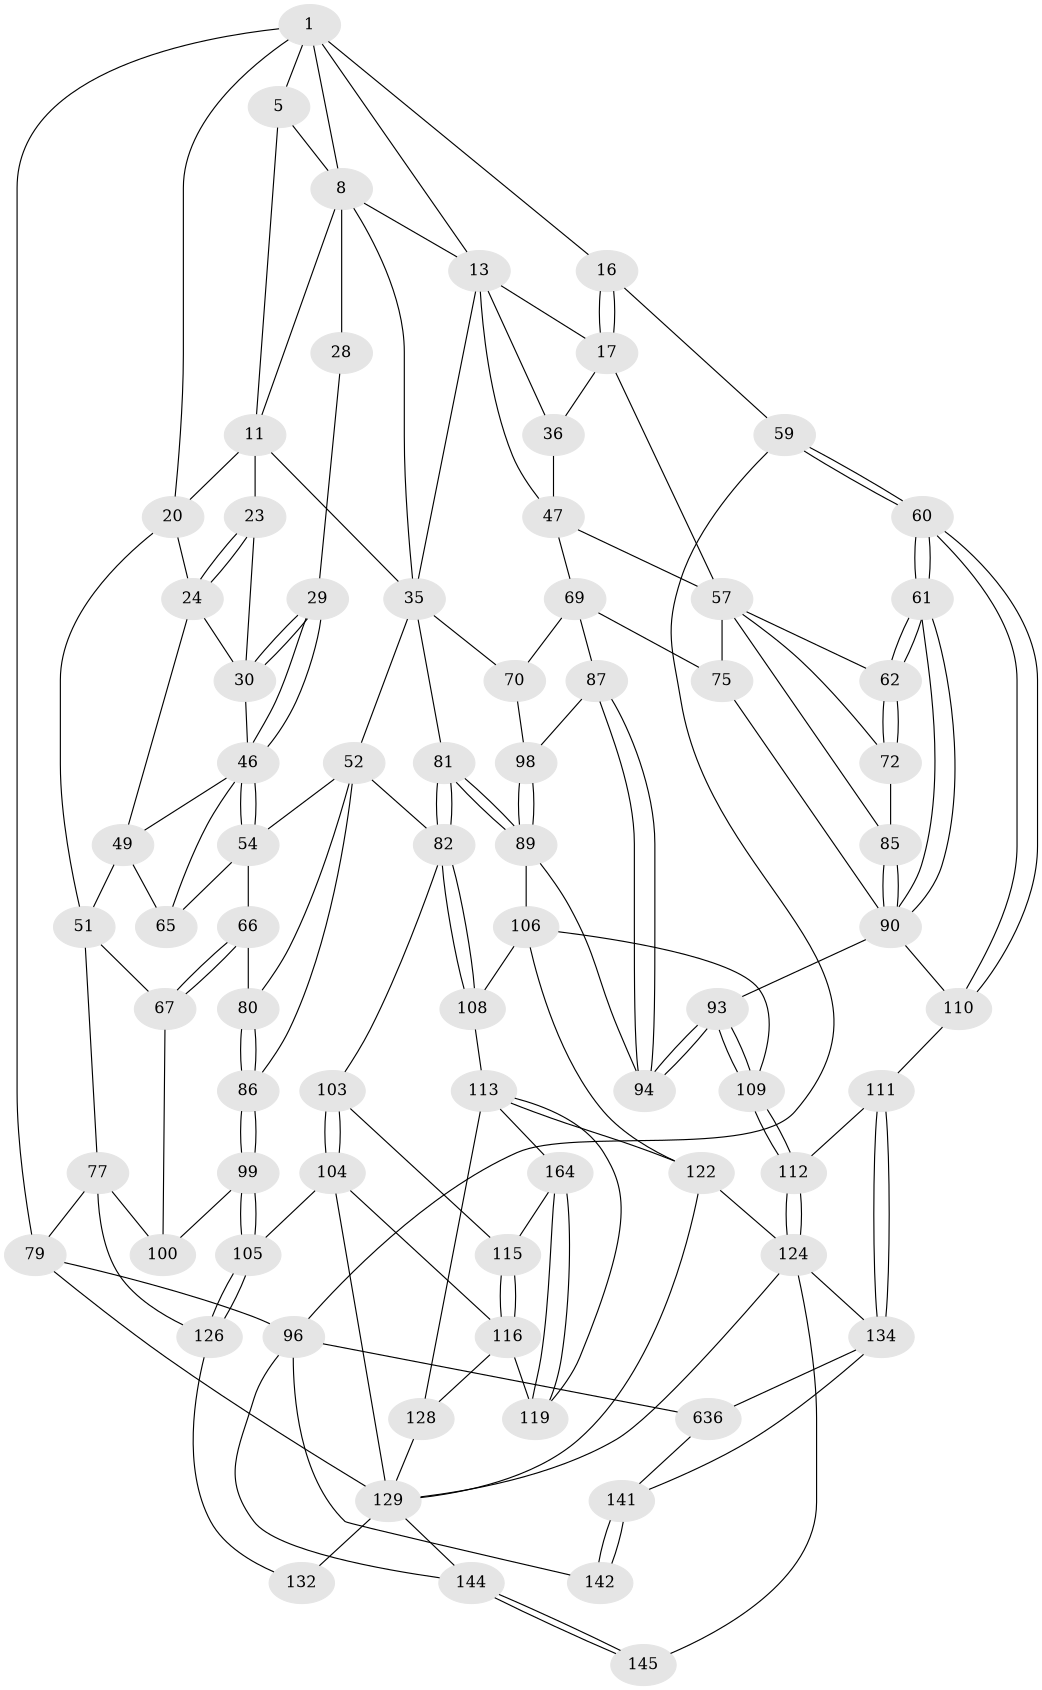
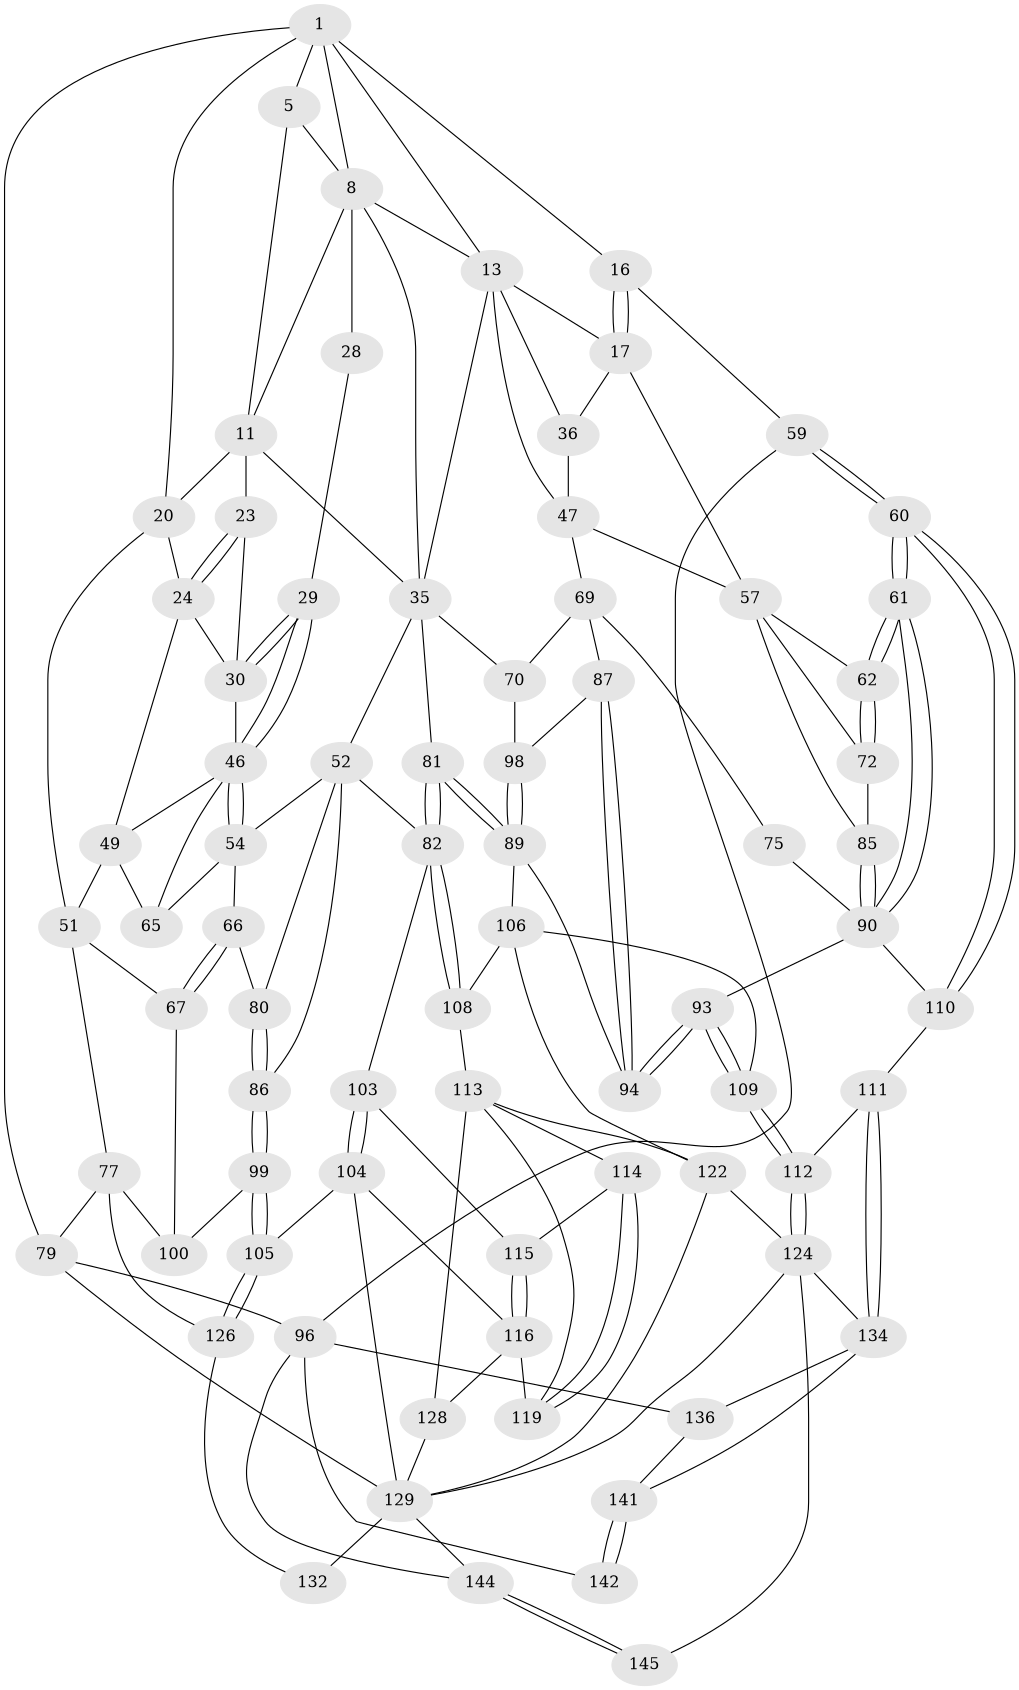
(722, 640) -> none
(560, 1173) -> (628, 1173)
(708, 1419) -> (700, 1419)
